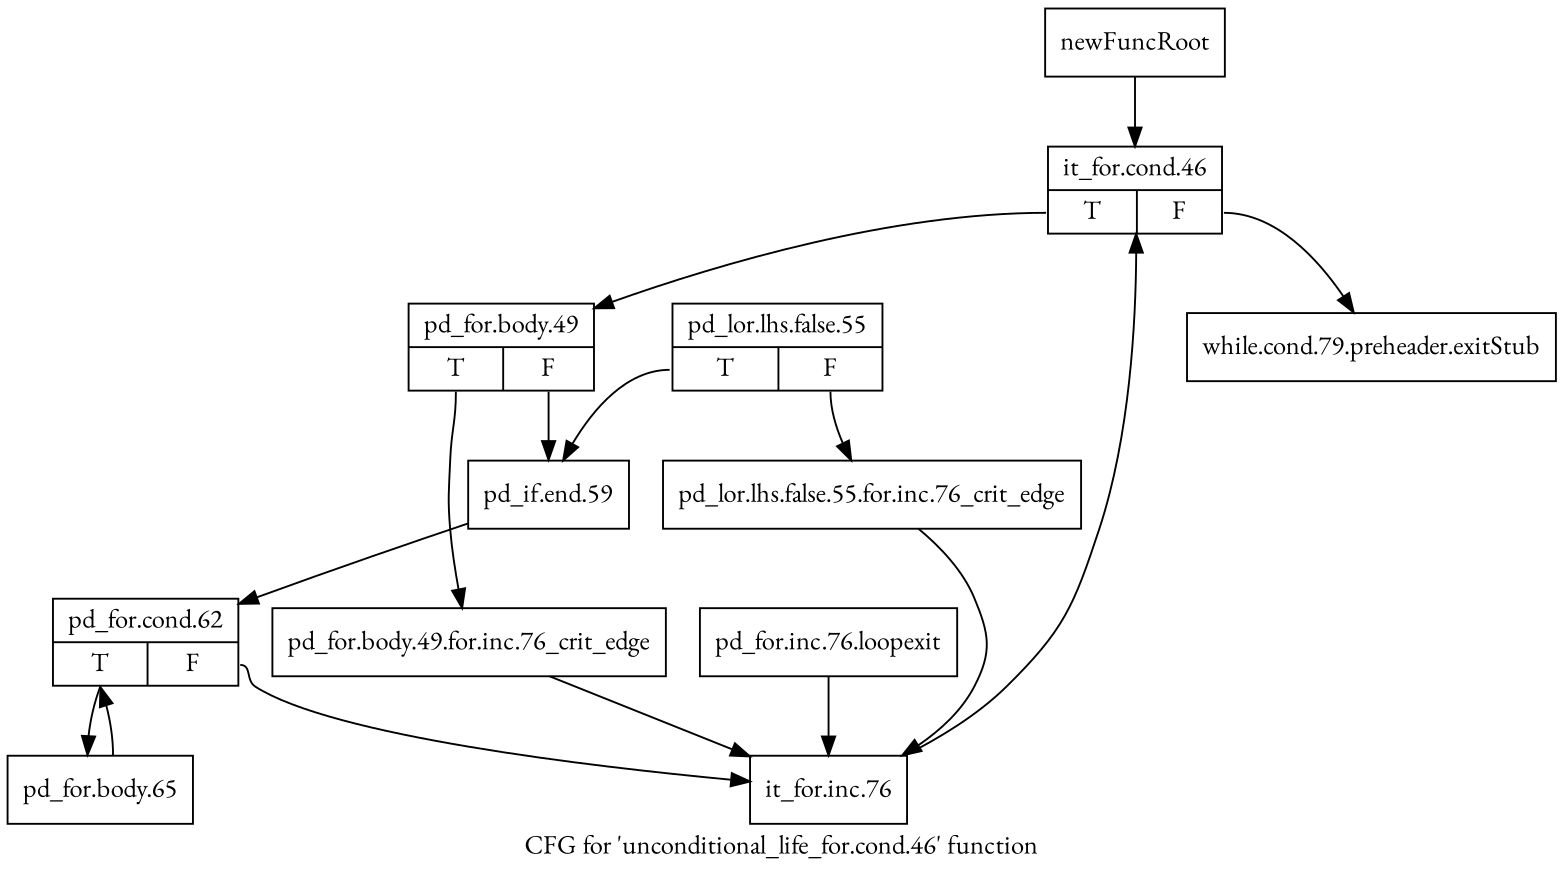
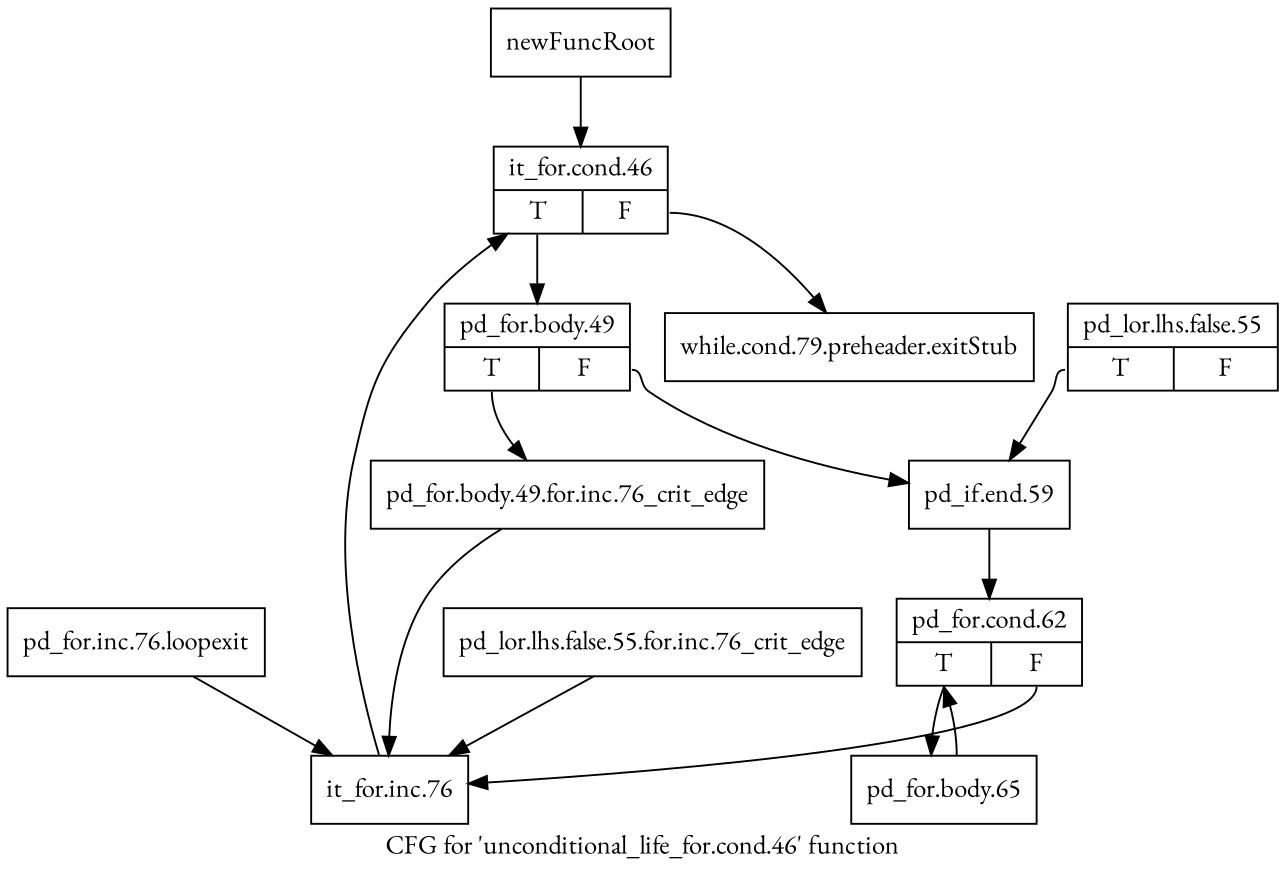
(834, 418) -> none
